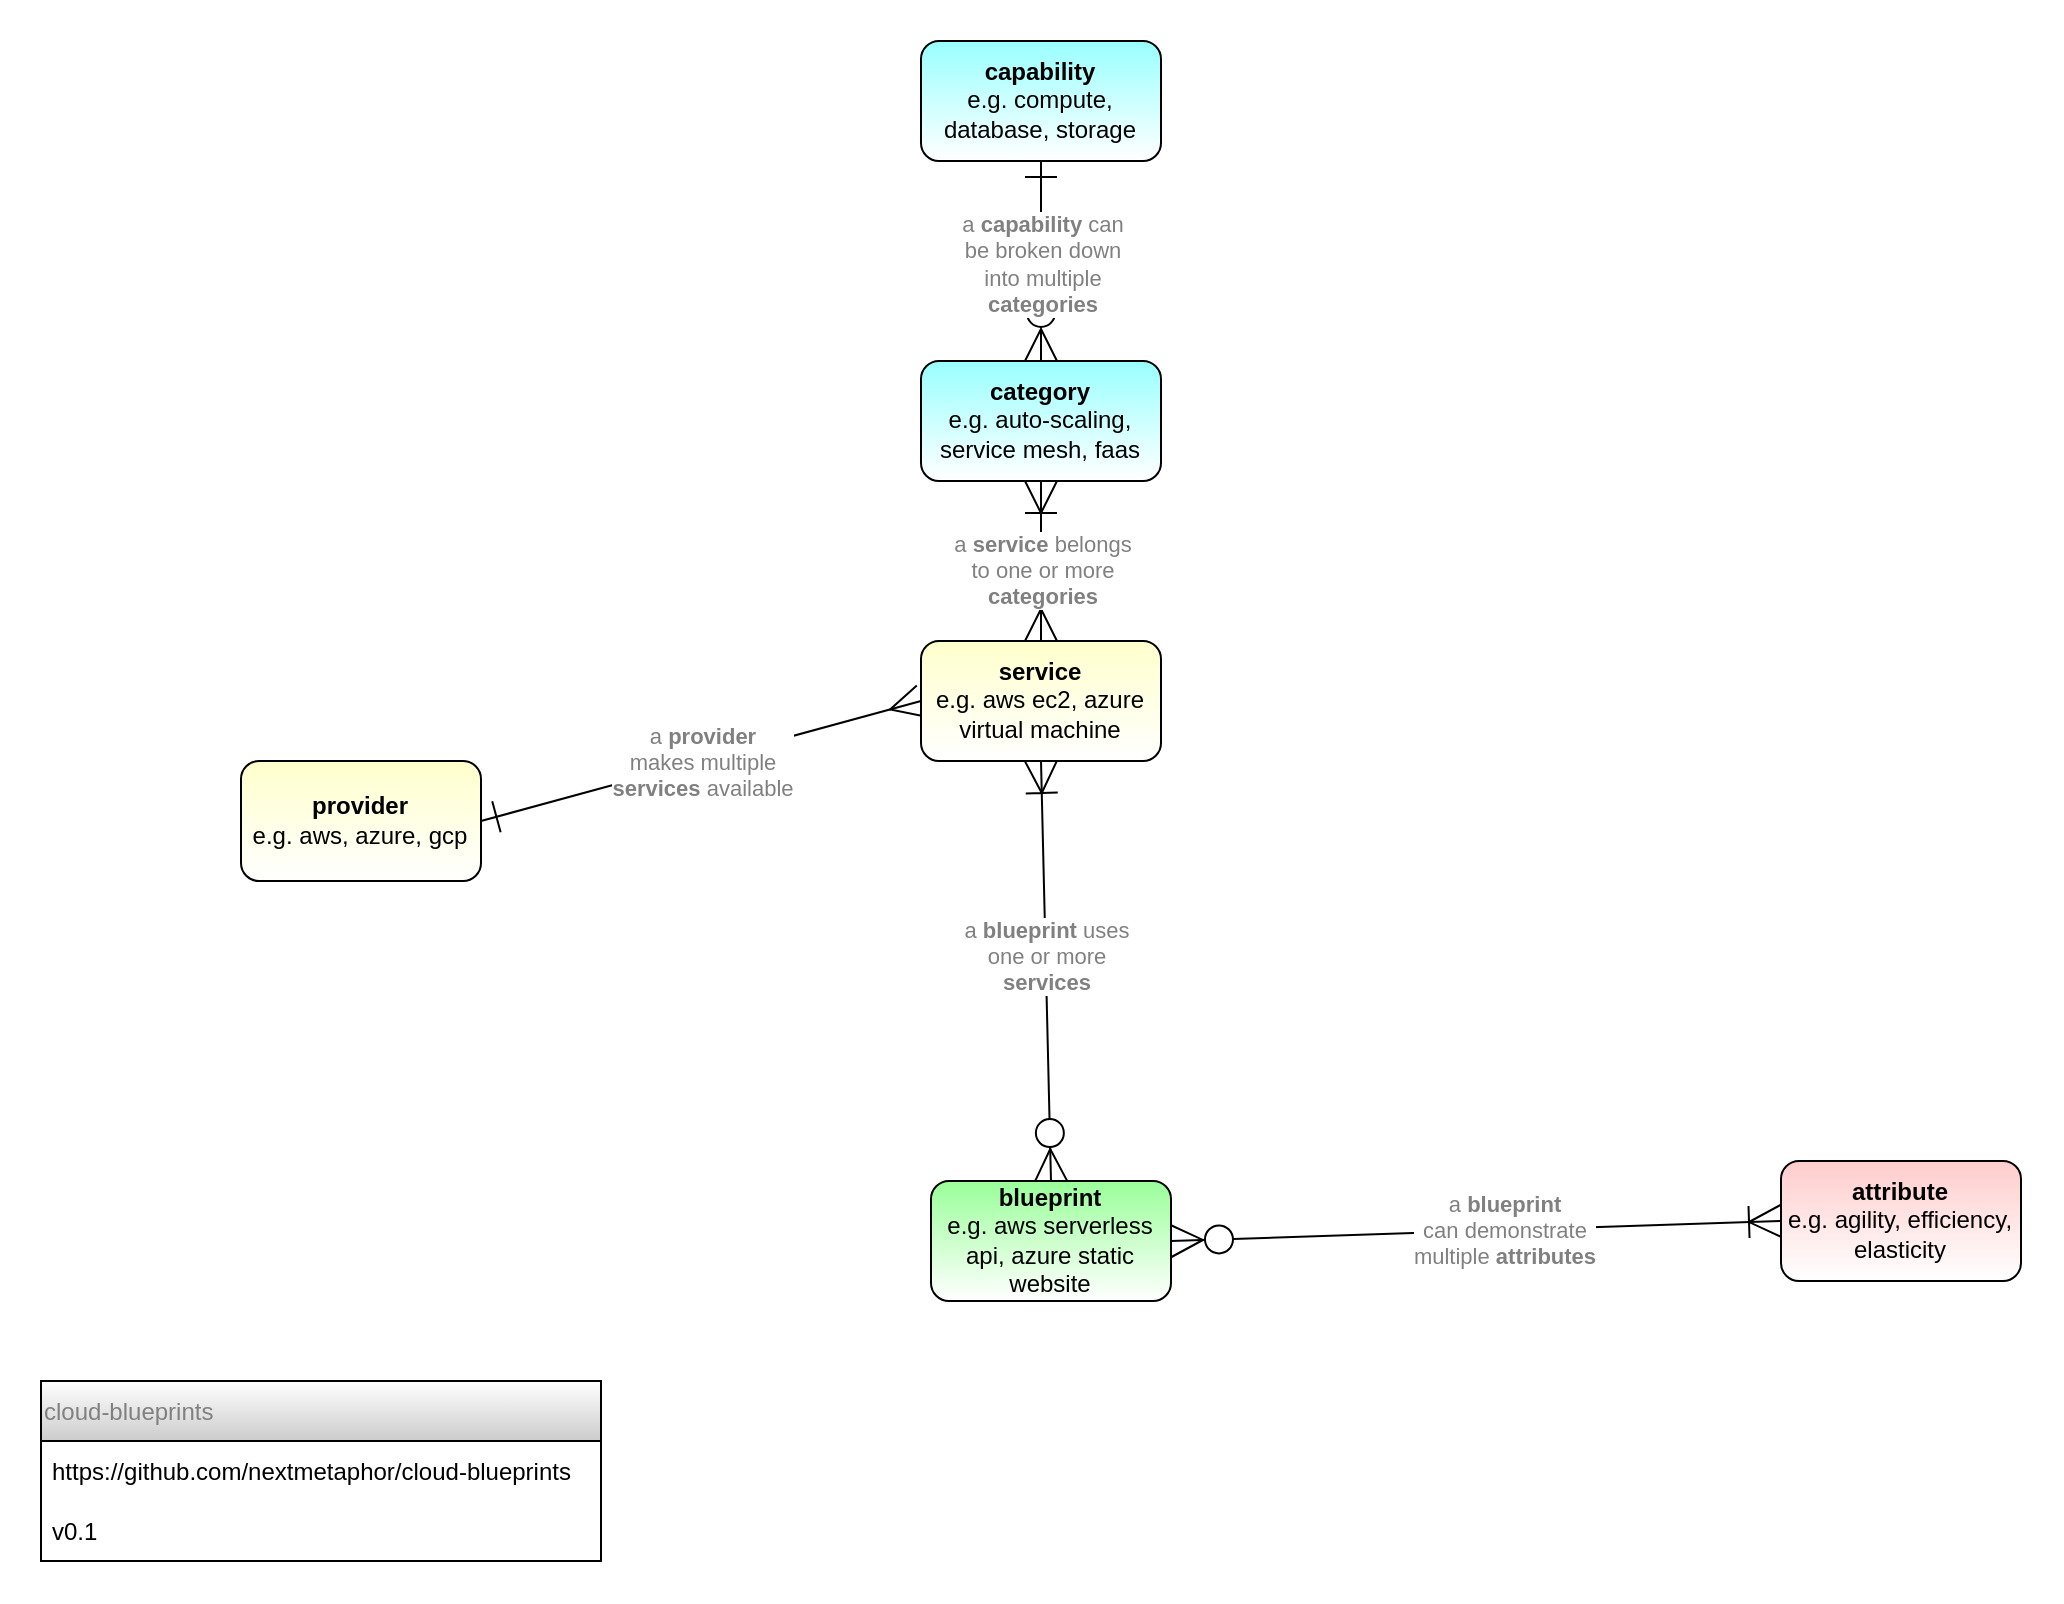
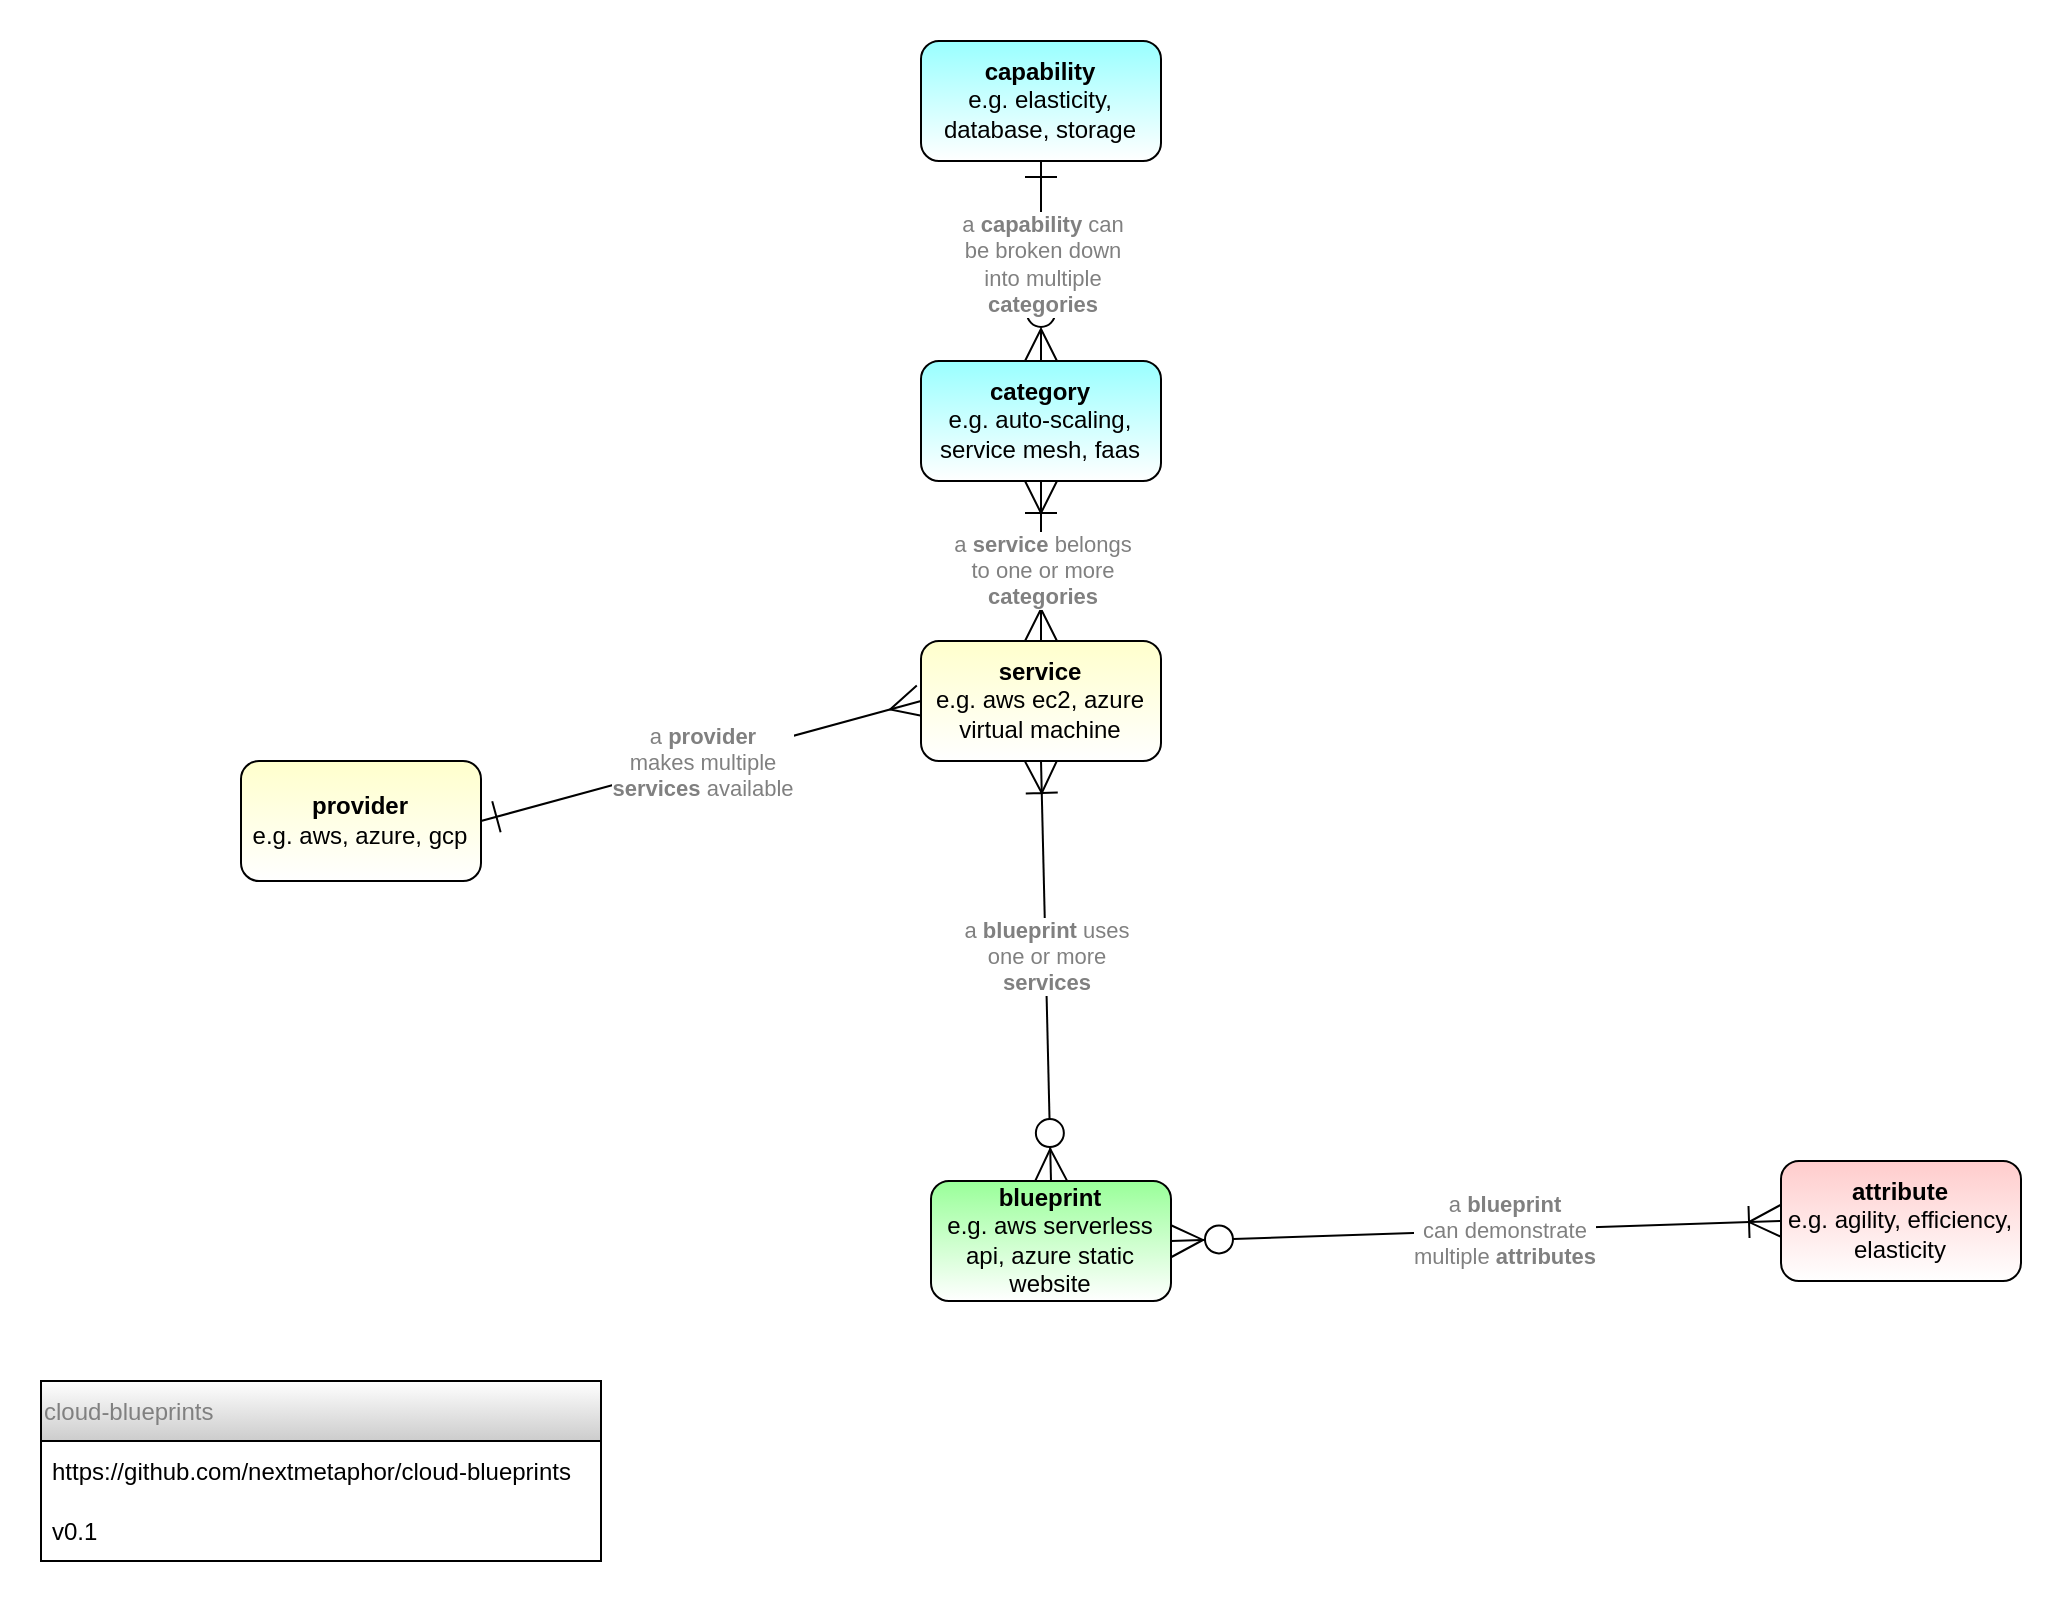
(1041, 101) -> (1041, 101)
